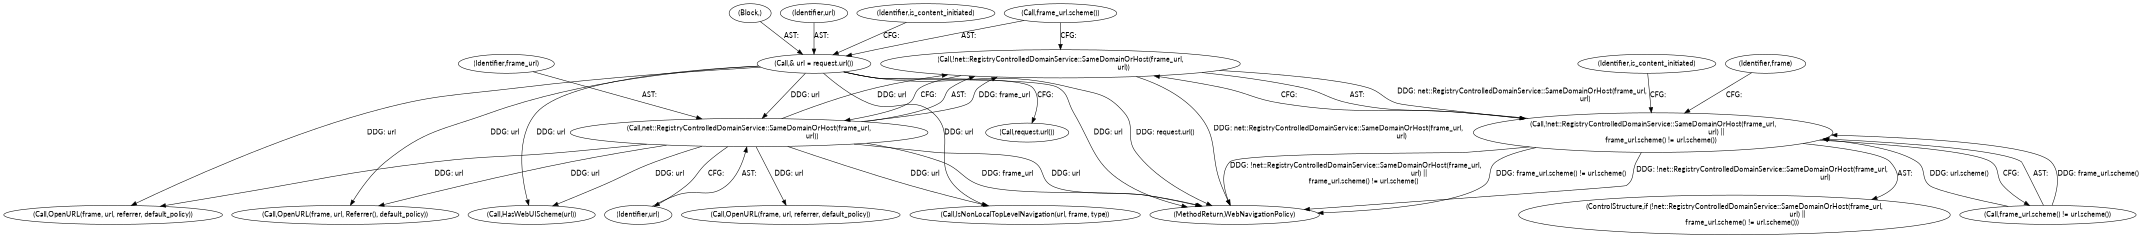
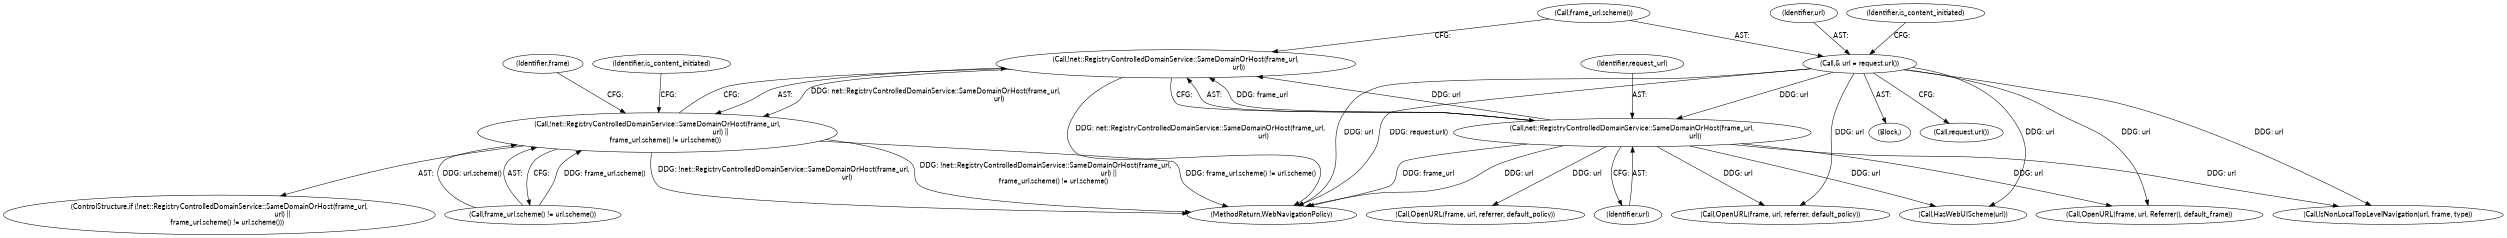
(779, 36) -> (1874, 96)
(506, 64) -> (1632, 64)
(345, 215) -> (2149, 215)
